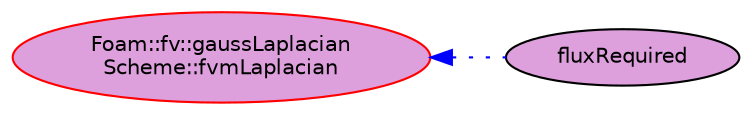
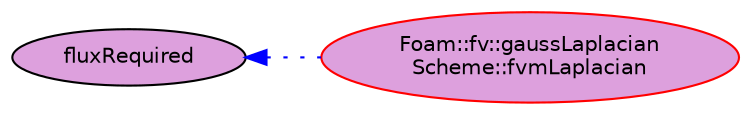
(479, 57) -> (294, 57)
